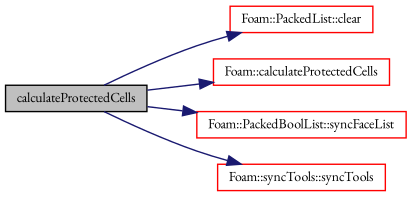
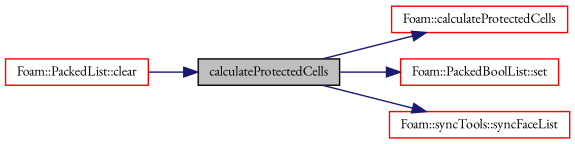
(165, 58) -> (166, 72)
(301, 125) -> (480, 72)
(301, 177) -> (480, 125)
